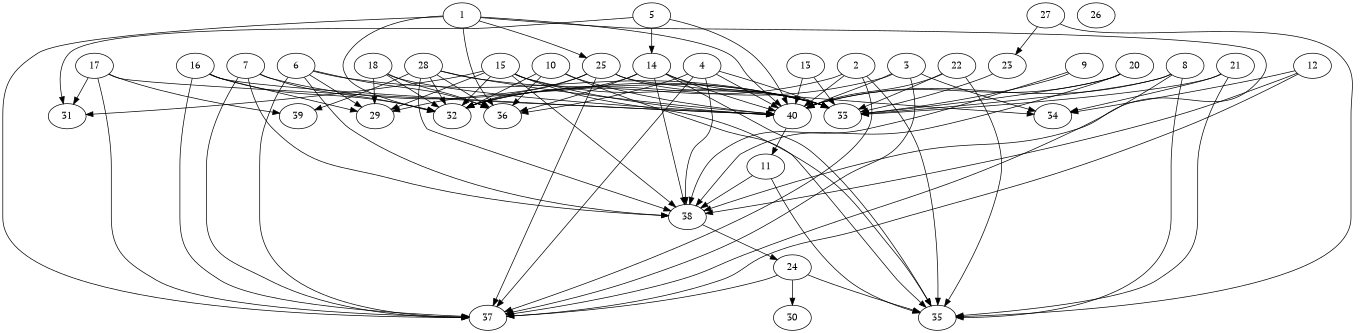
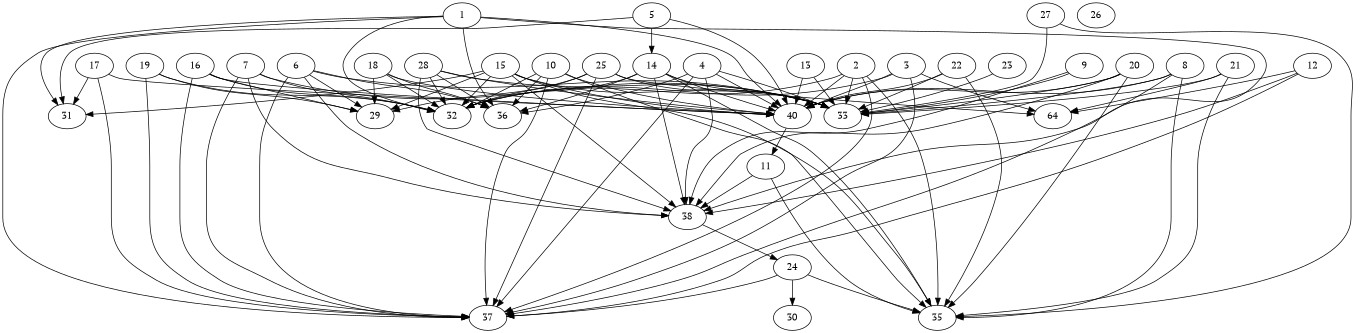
(530, 37) -> (218, 25)
(1028, 38) -> (978, 94)
none -> (145, 66)
none -> (850, 88)
(298, 116) -> none
(1053, 116) -> (1053, 116)
none -> (495, 181)
none -> (1045, 194)
